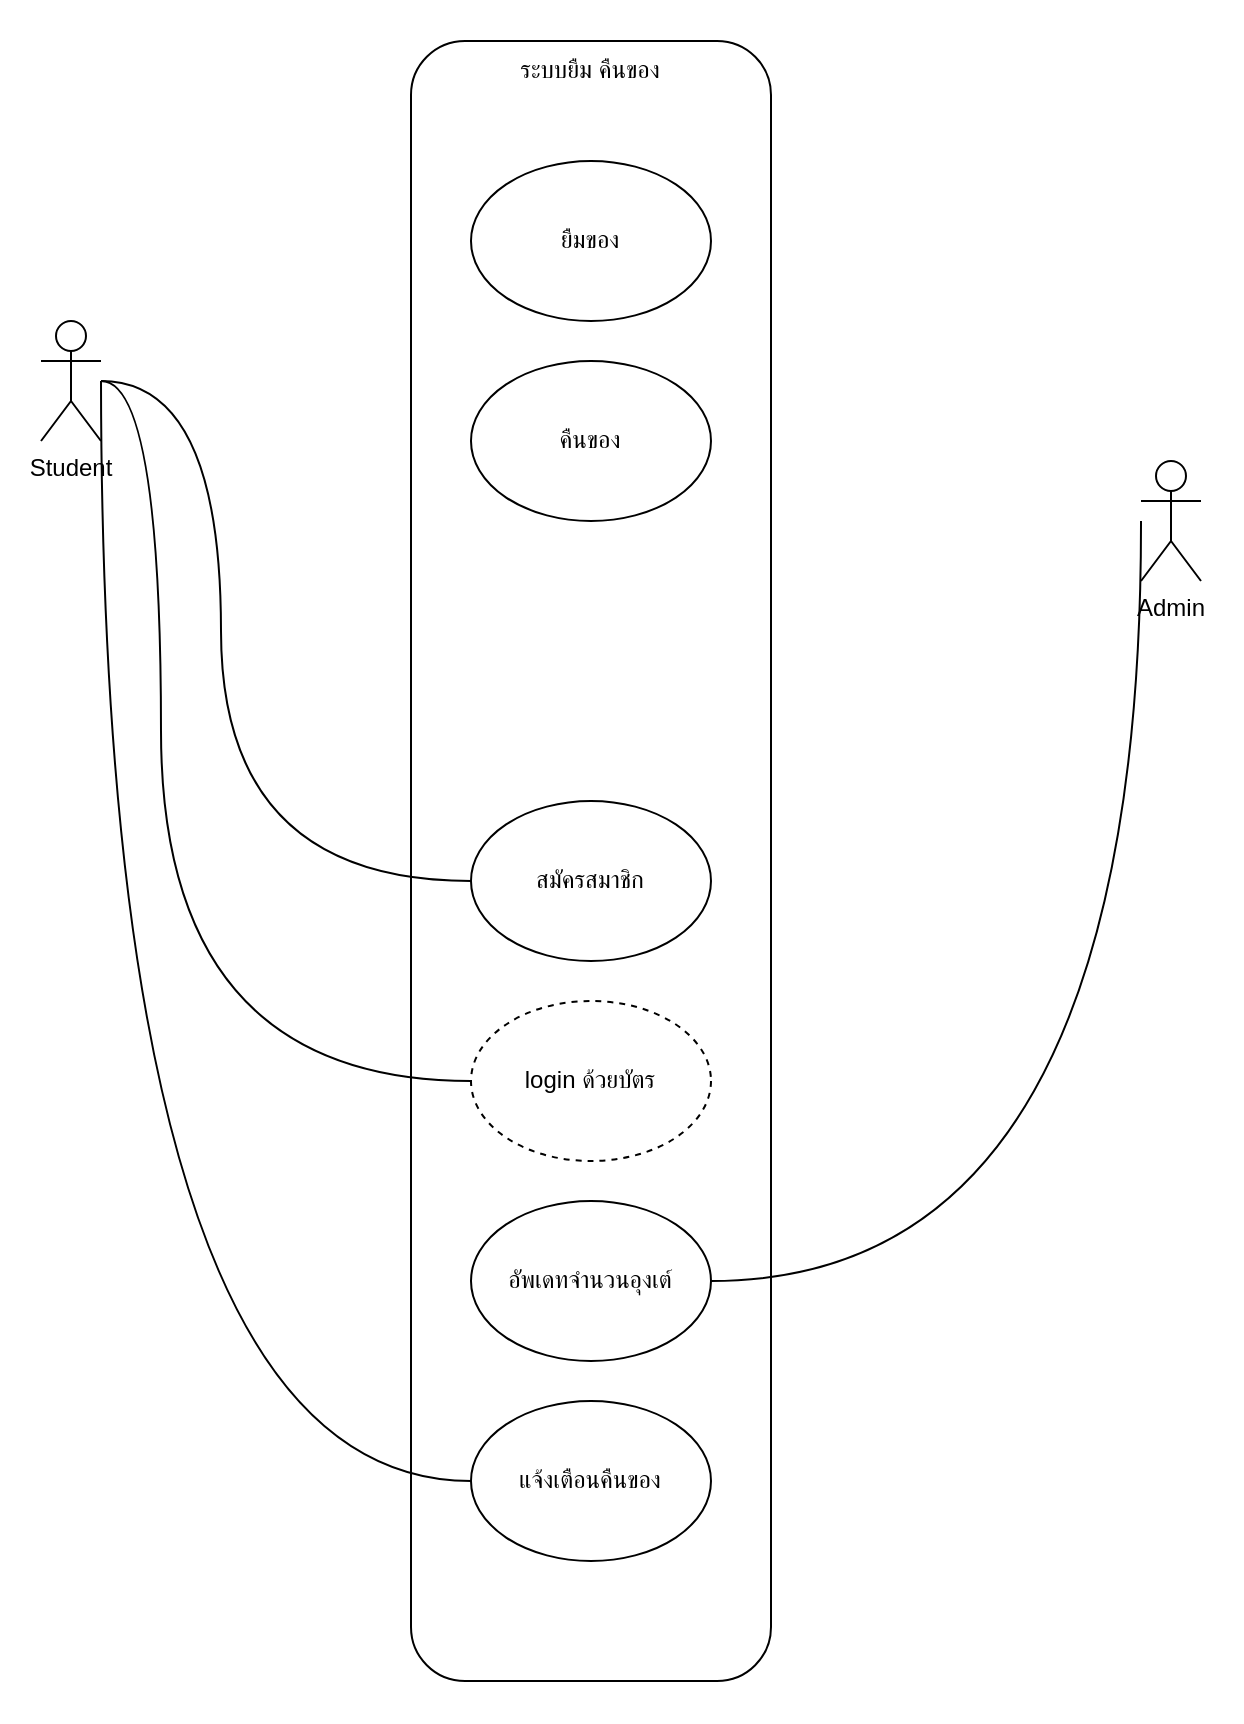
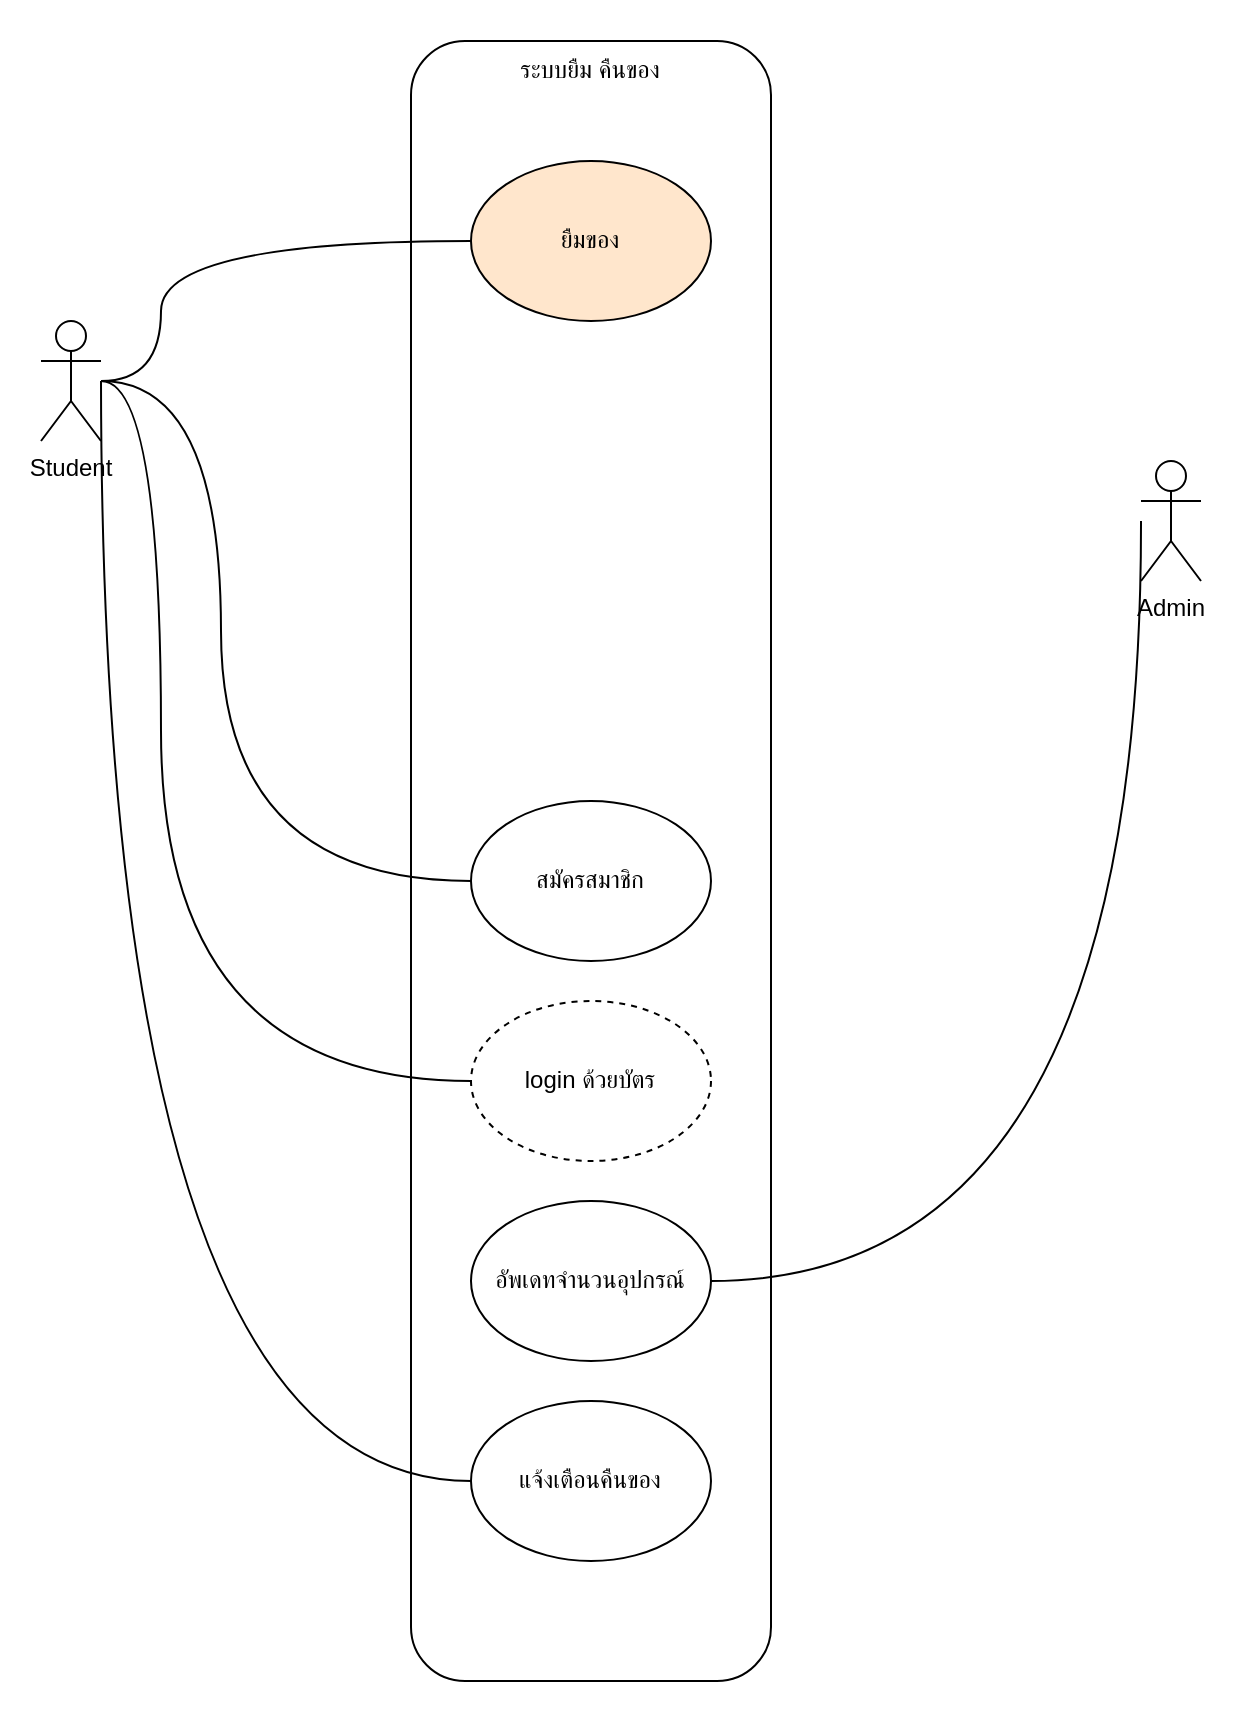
(591, 241) -> (591, 241)
none -> (262, 254)
(591, 441) -> none
(591, 1281) -> (591, 1281)
